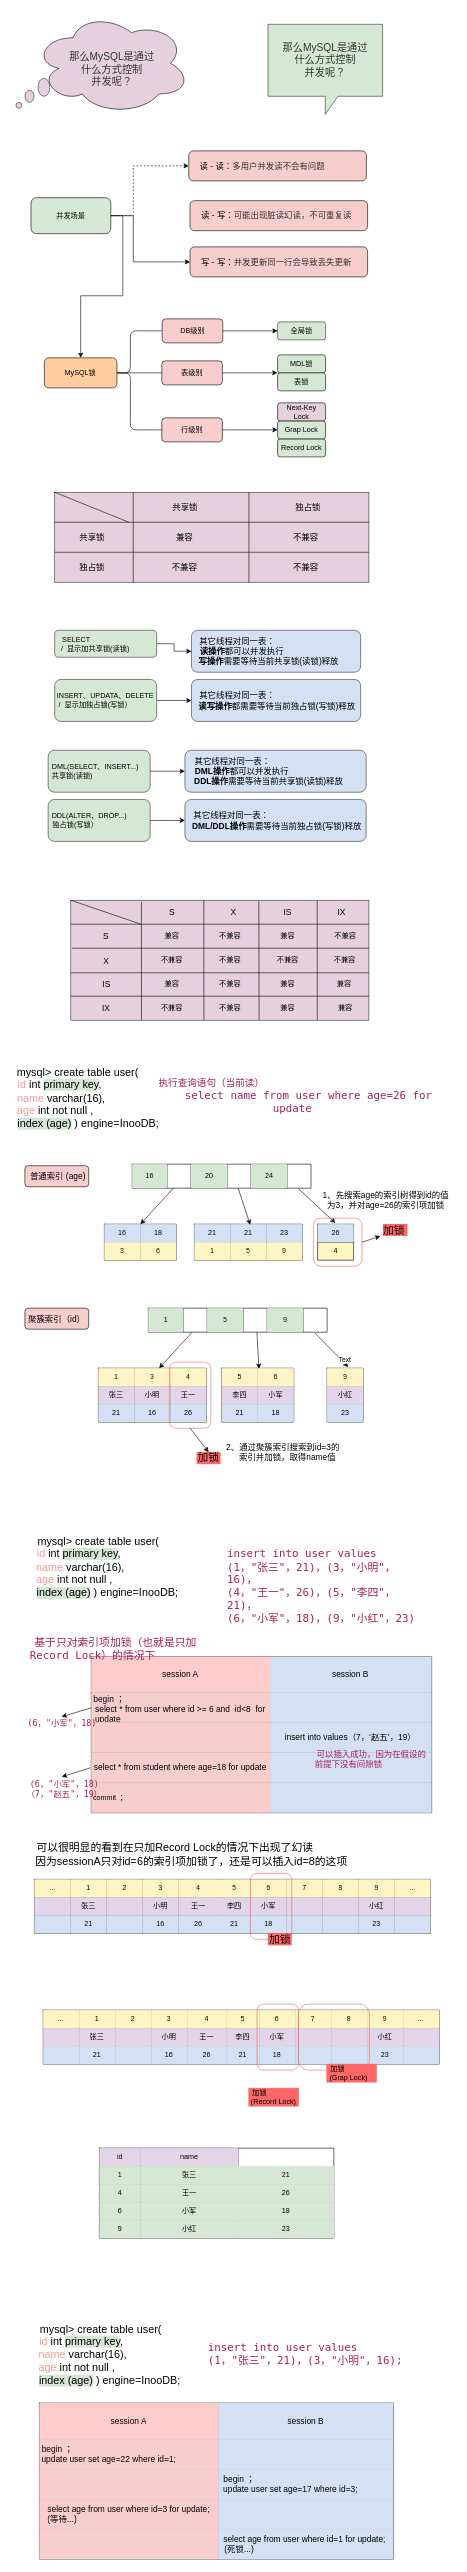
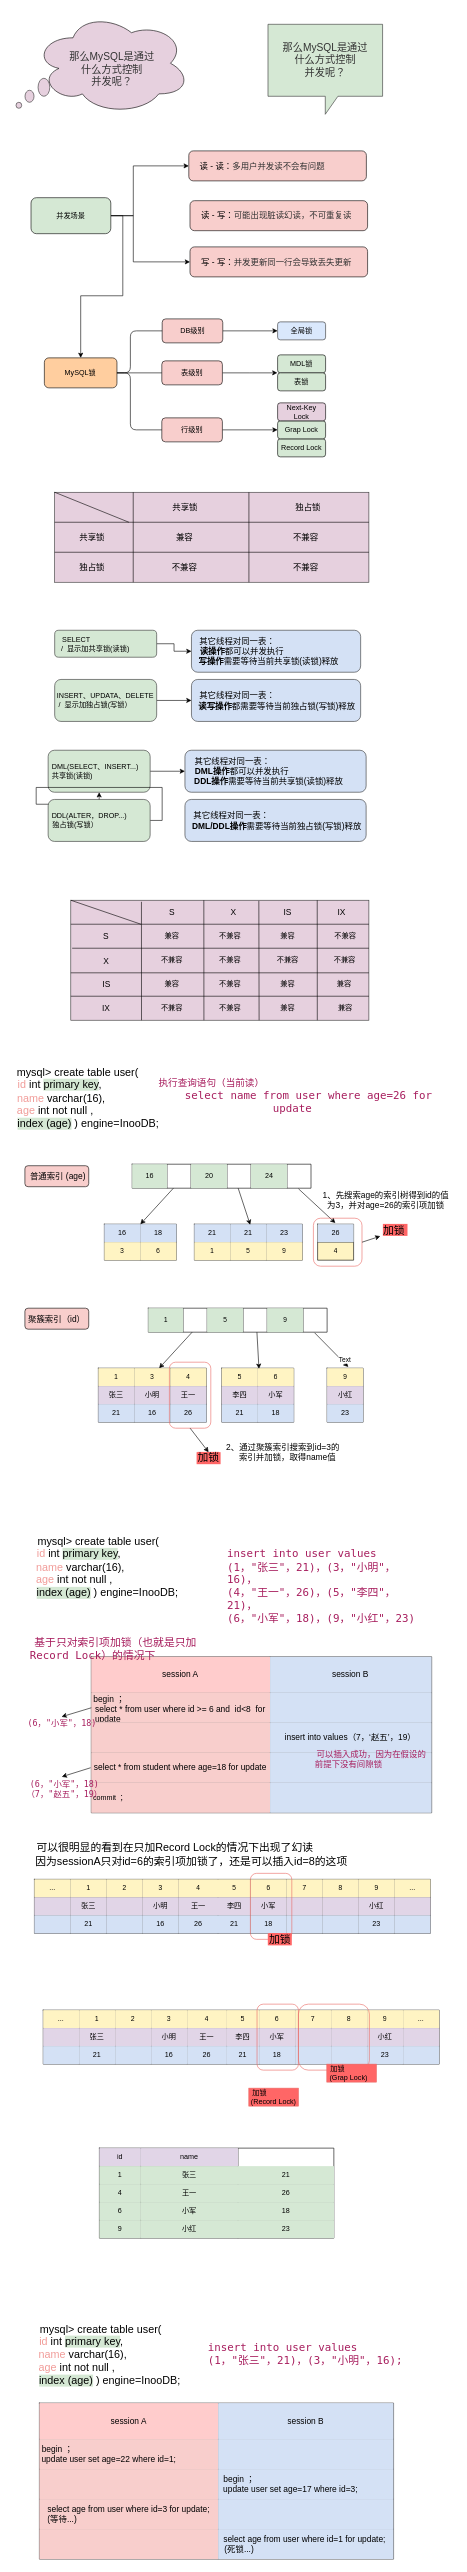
(135, 166) -> (135, 166)
(302, 331) -> (302, 331)
(171, 821) -> (100, 788)
